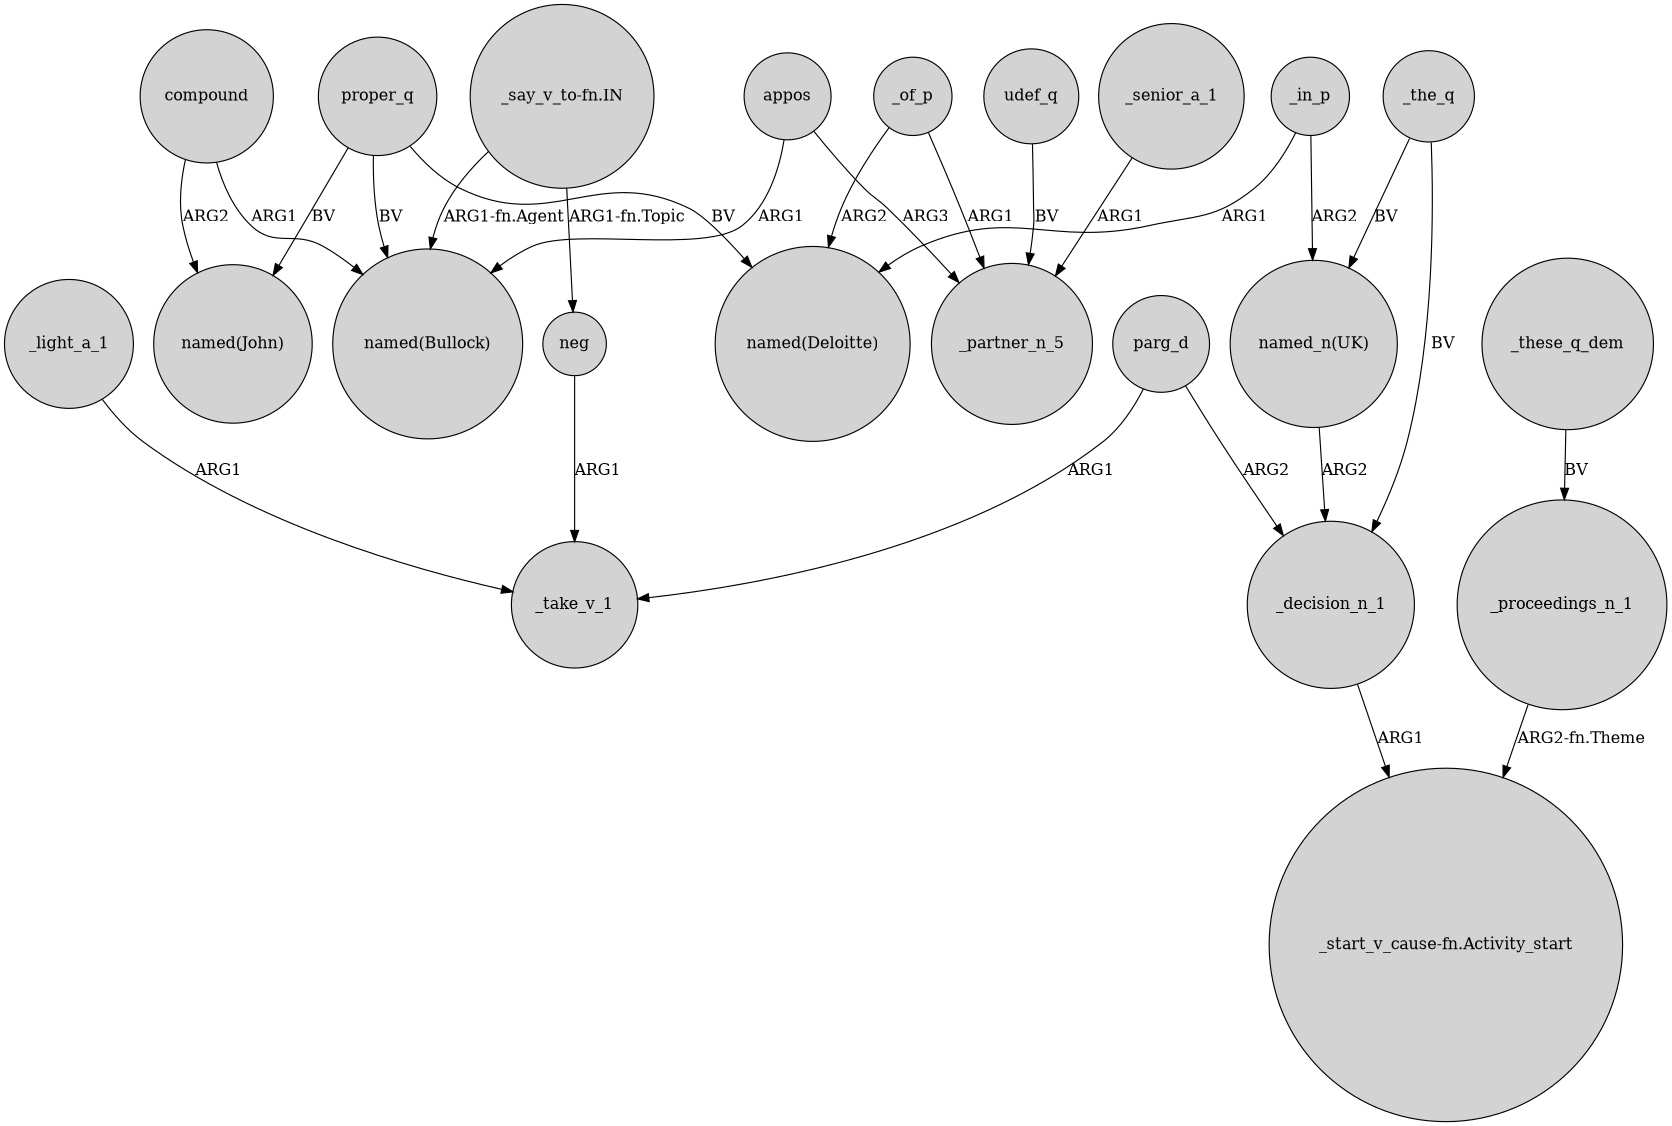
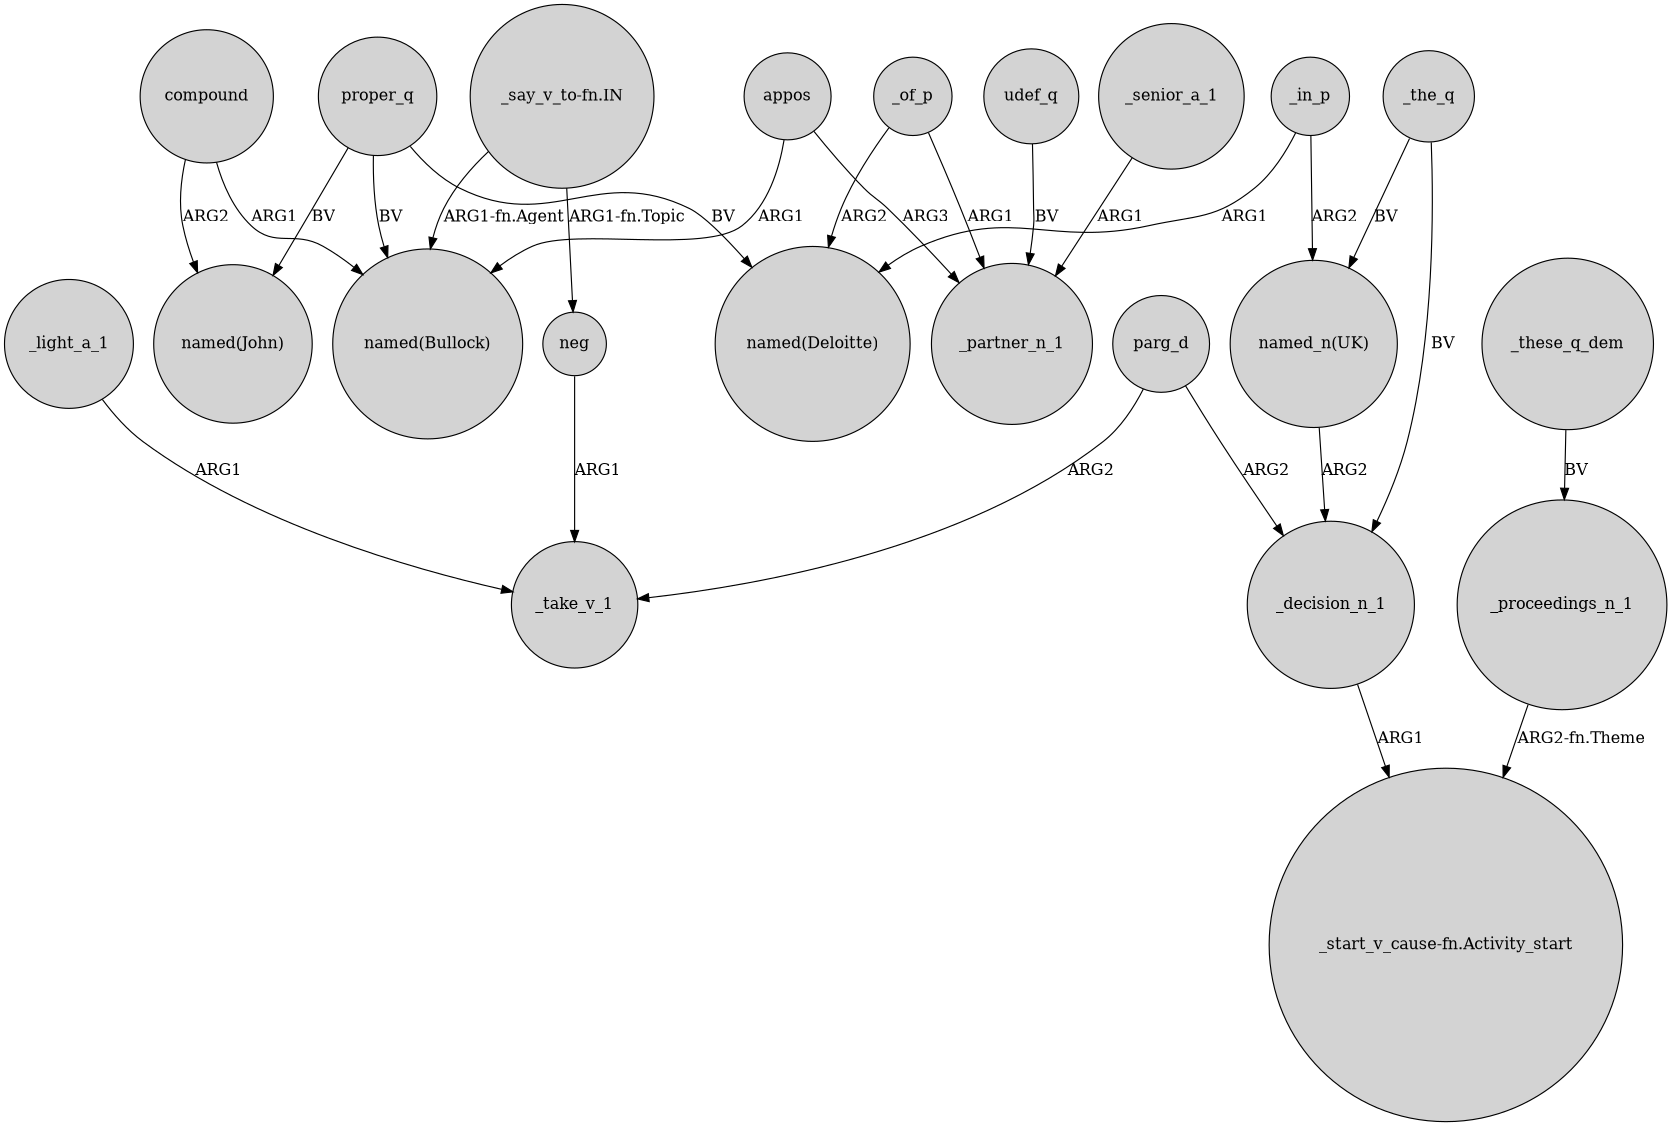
(1012, 344) -> (1012, 344)
(1091, 471) -> (1091, 471)
